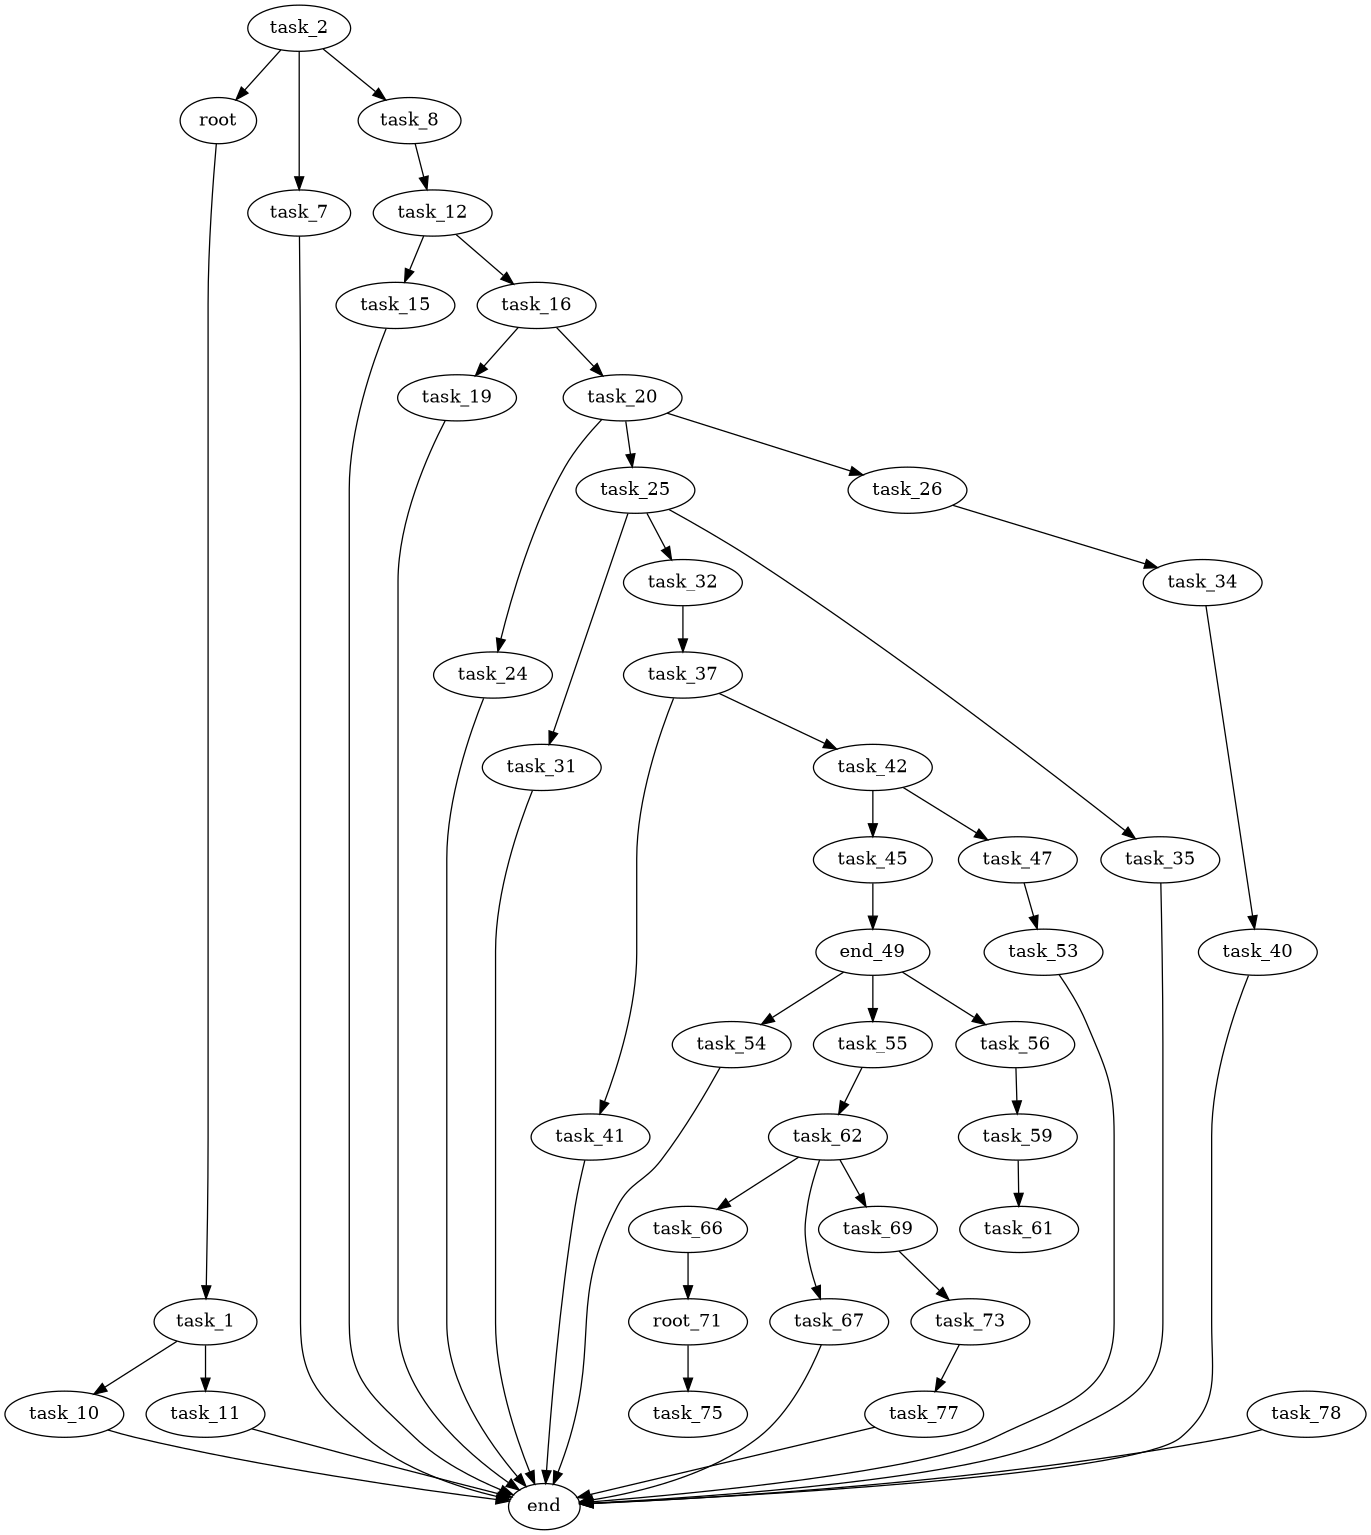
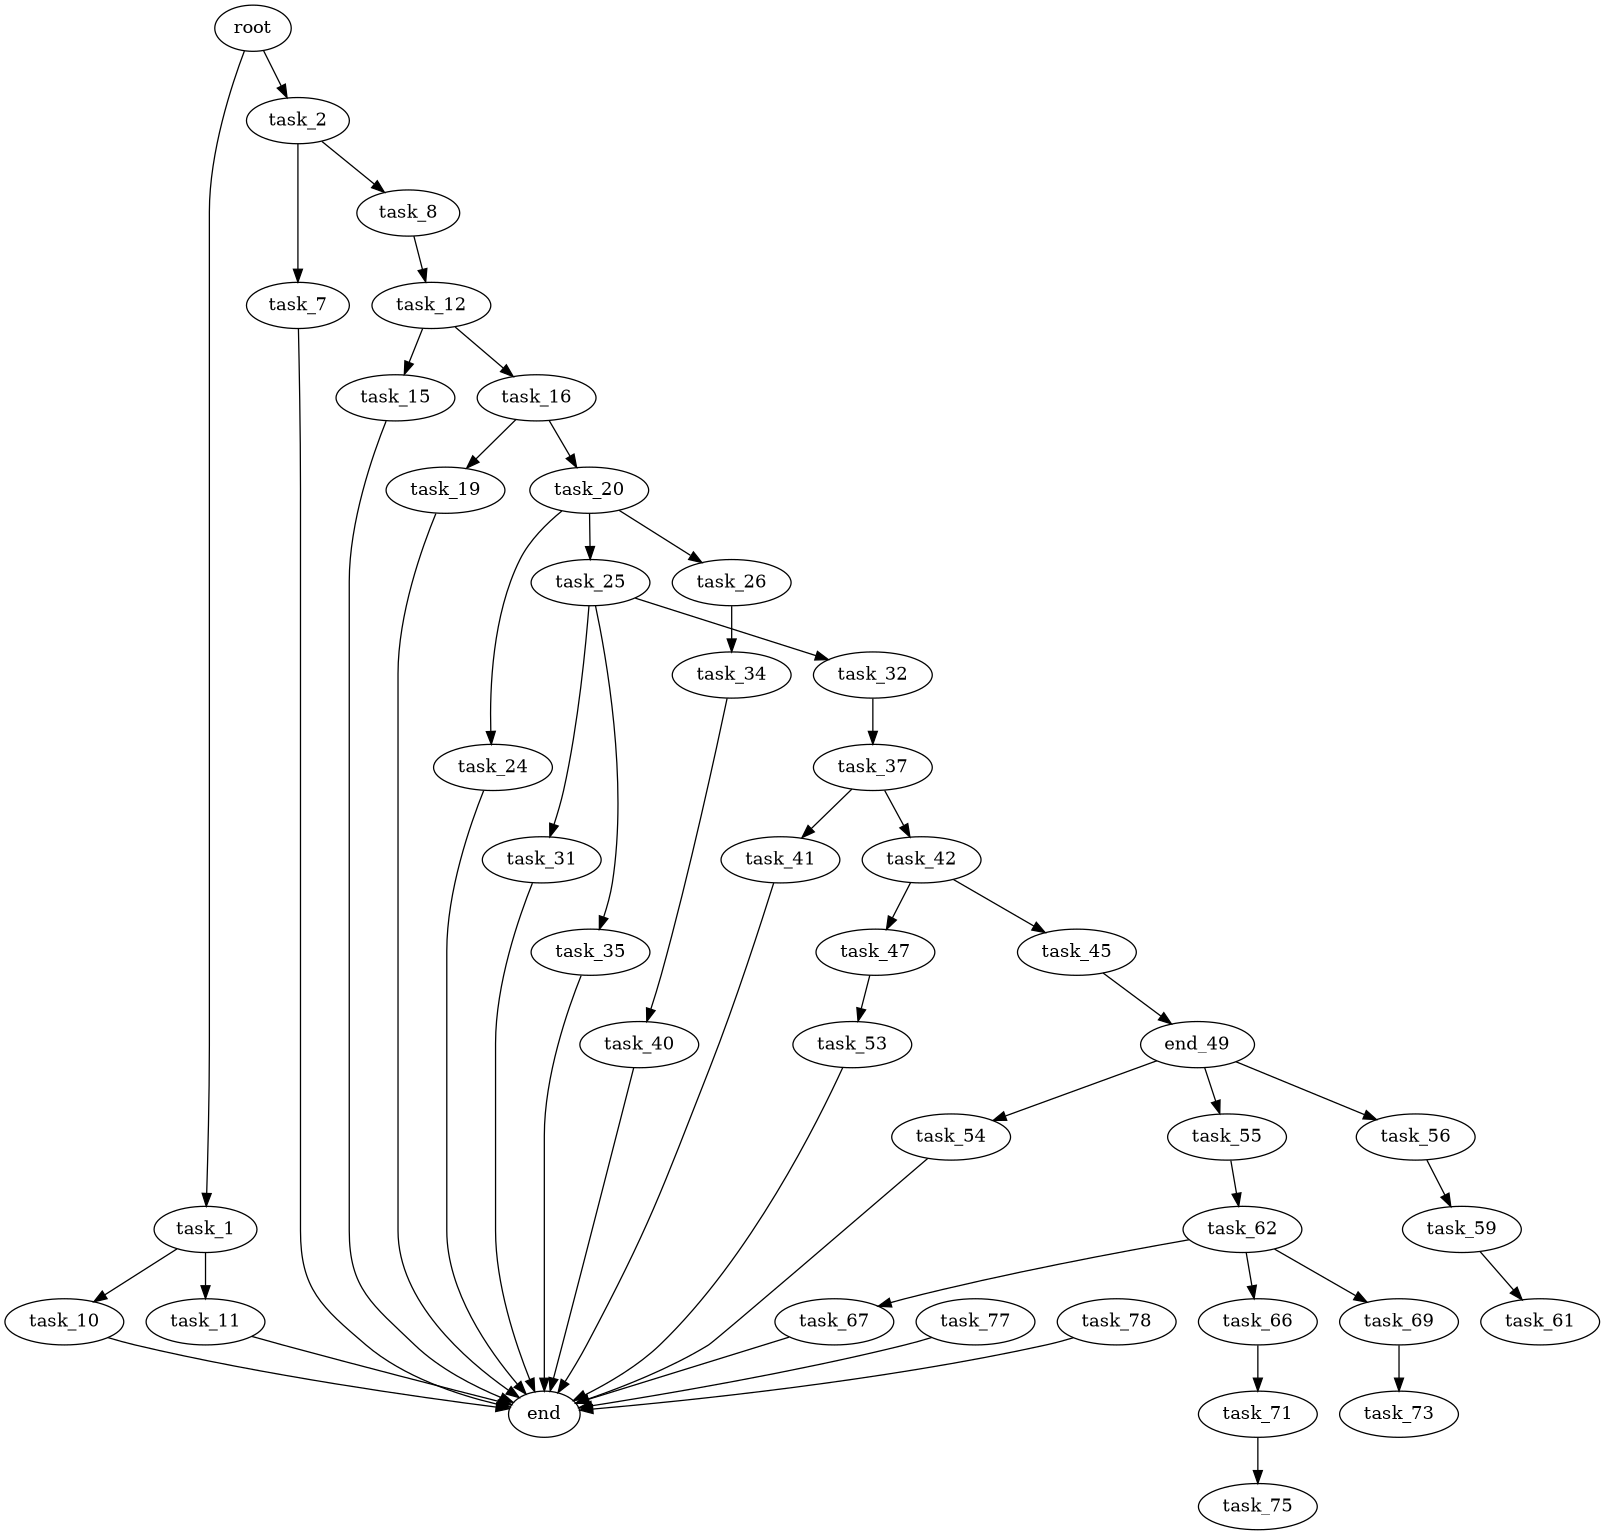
(263, 70) -> (272, 68)
(688, 1322) -> (1258, 1414)
(950, 1362) -> none
